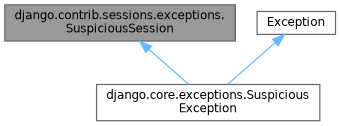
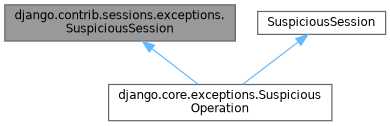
(296, 23) -> (322, 23)
(208, 103) -> (220, 103)
